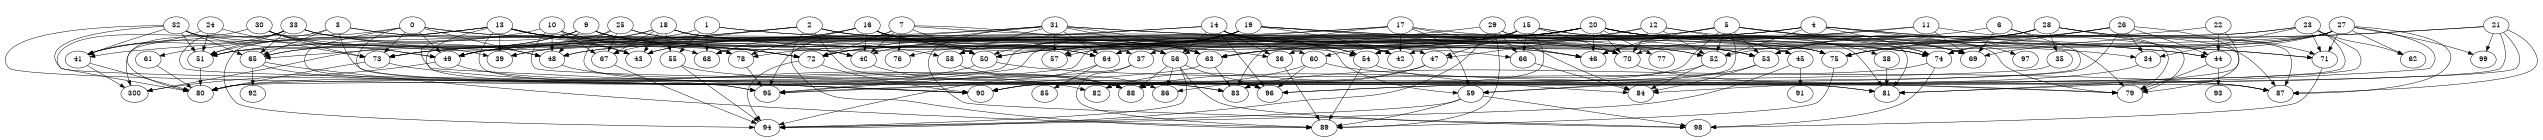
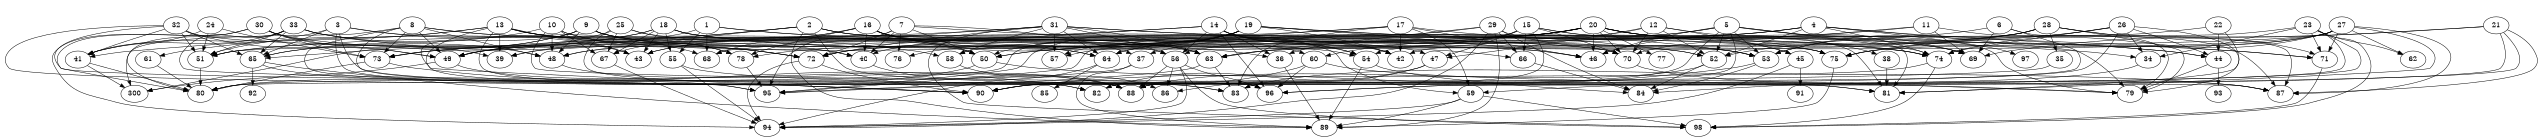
(412, 25) -> (412, 25)
(1838, 37) -> (2086, 119)
(1198, 43) -> (1179, 35)
(2483, 60) -> none
(1623, 83) -> (1376, 80)
none -> (694, 85)
(336, 116) -> (289, 116)
